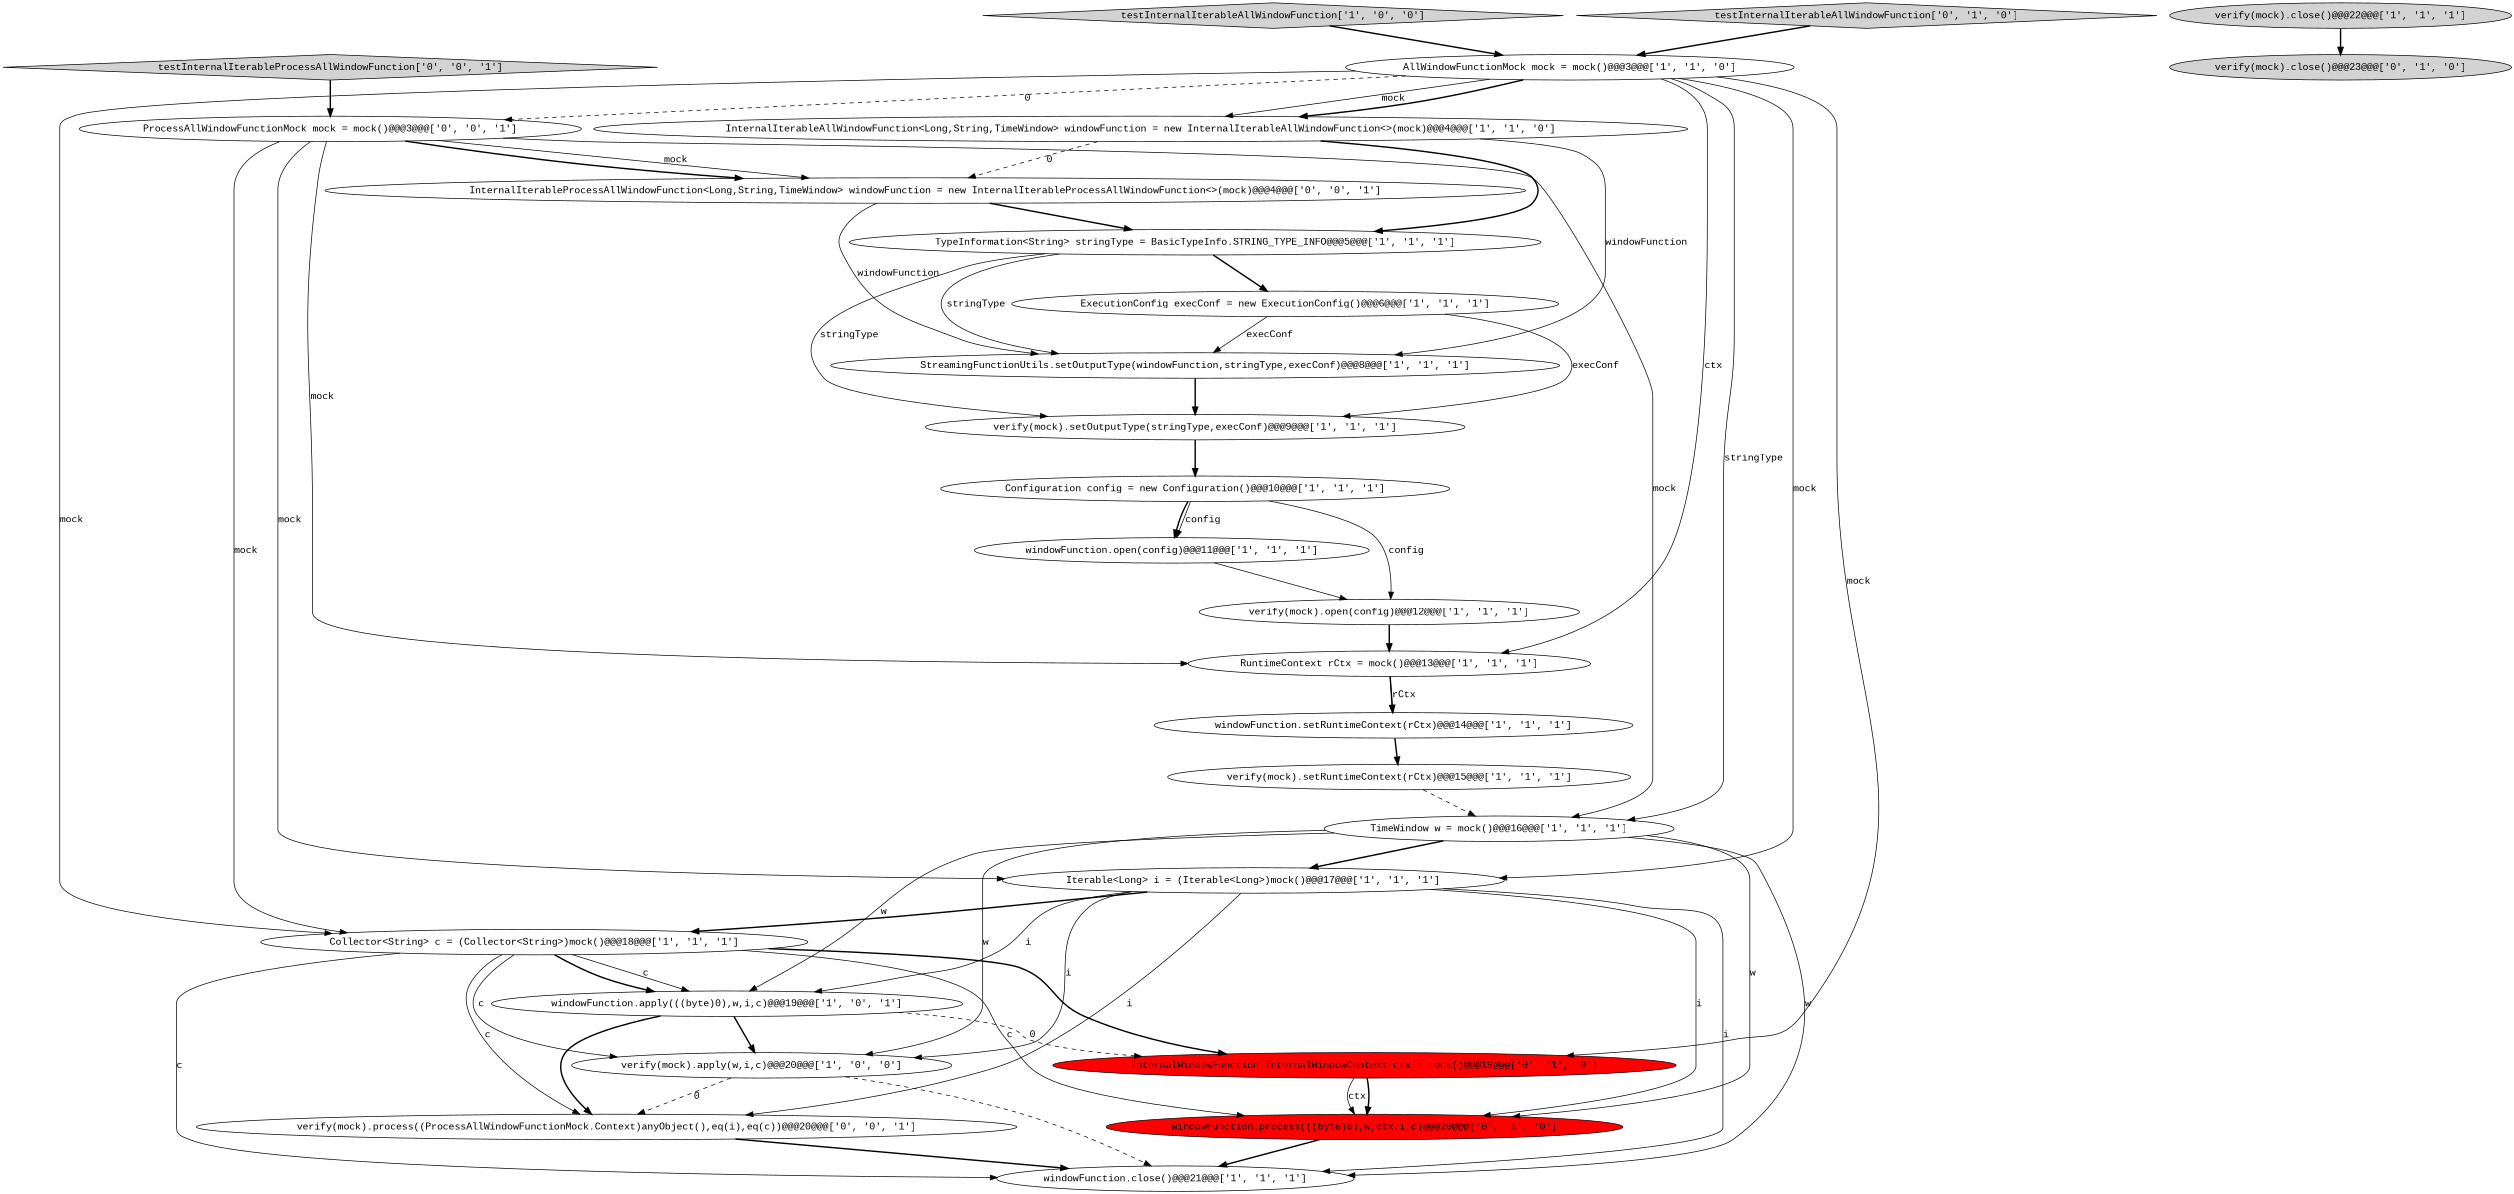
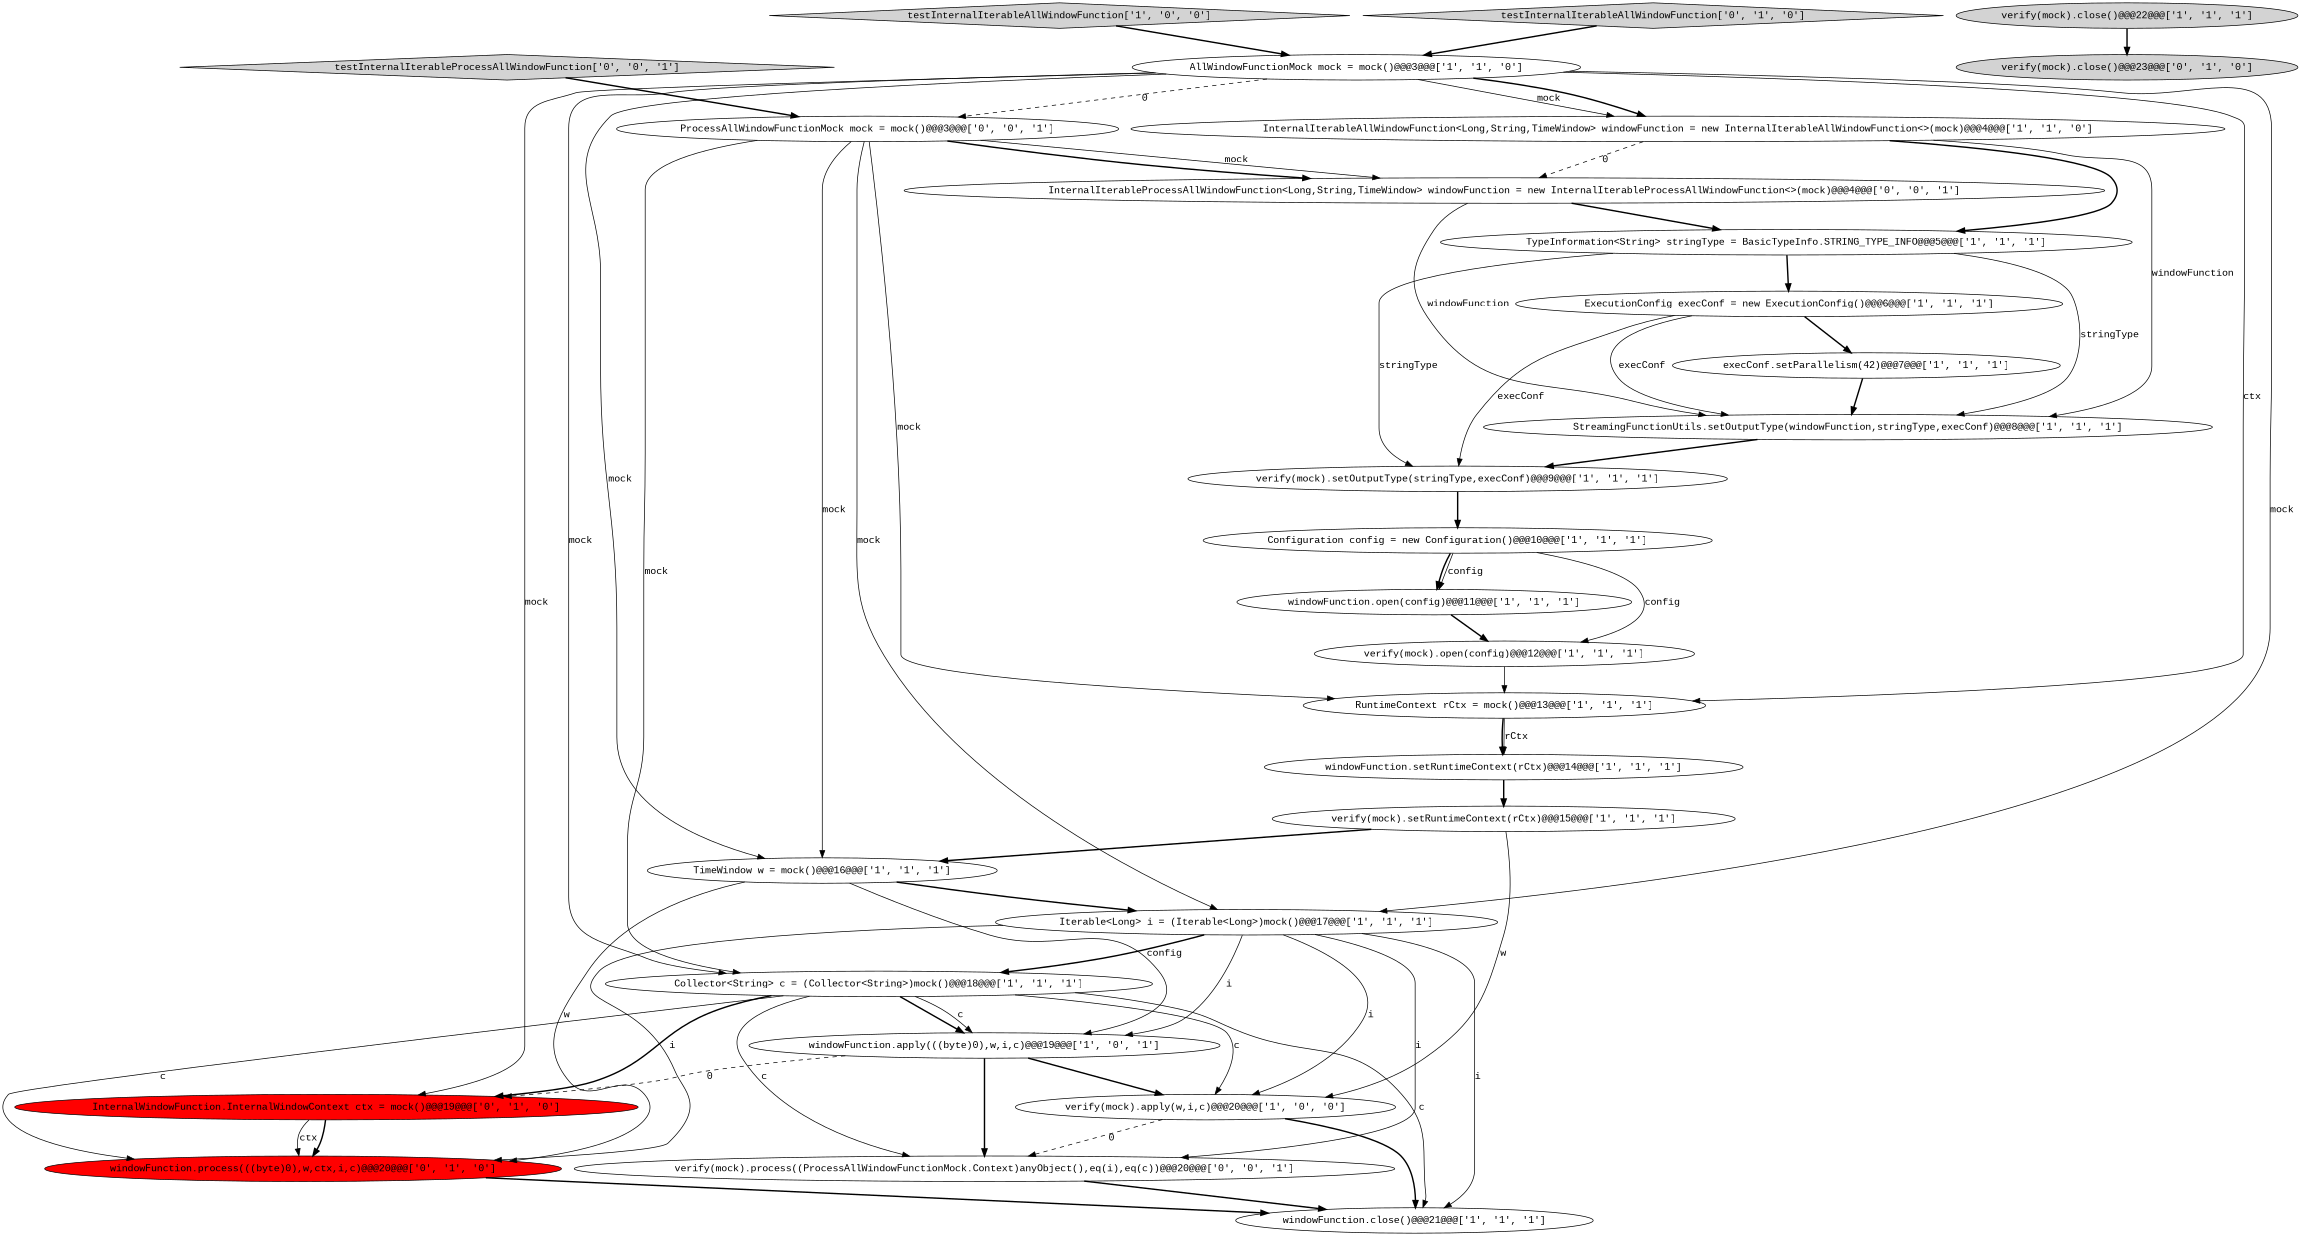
none -> (1866, 366)
(1754, 458) -> (620, 479)
(1277, 580) -> (1466, 626)
(1389, 634) -> (1504, 676)
(1446, 801) -> (1159, 845)
(1025, 855) -> (1483, 996)
(884, 911) -> (1164, 953)
(999, 1107) -> (1368, 1138)
(1756, 1119) -> none
